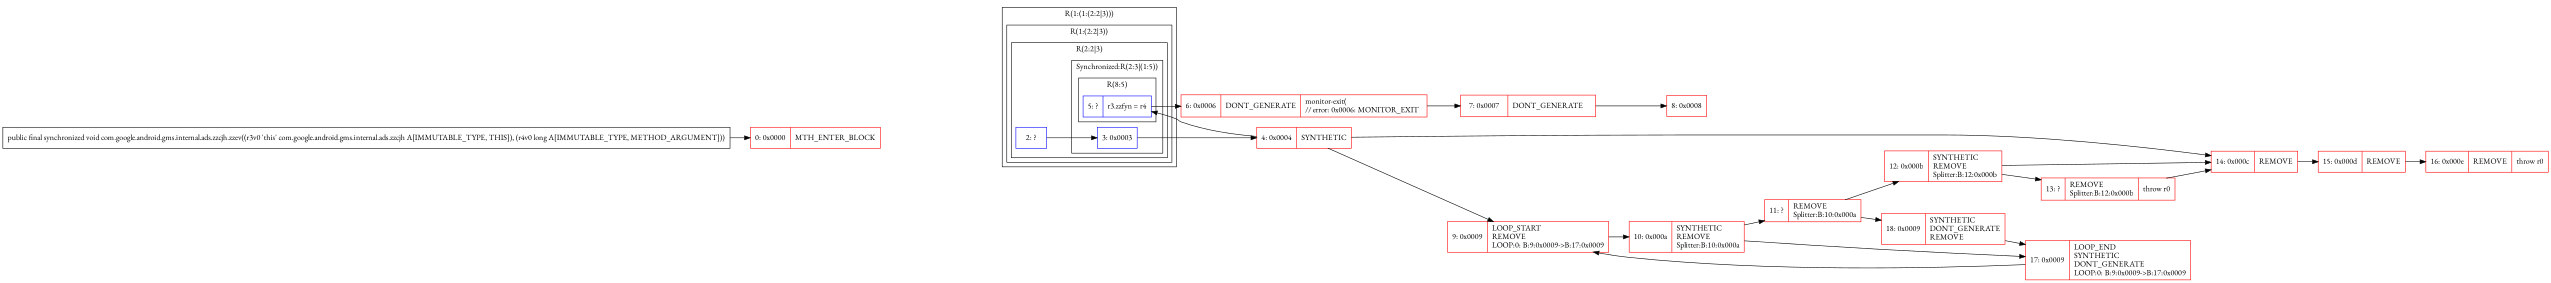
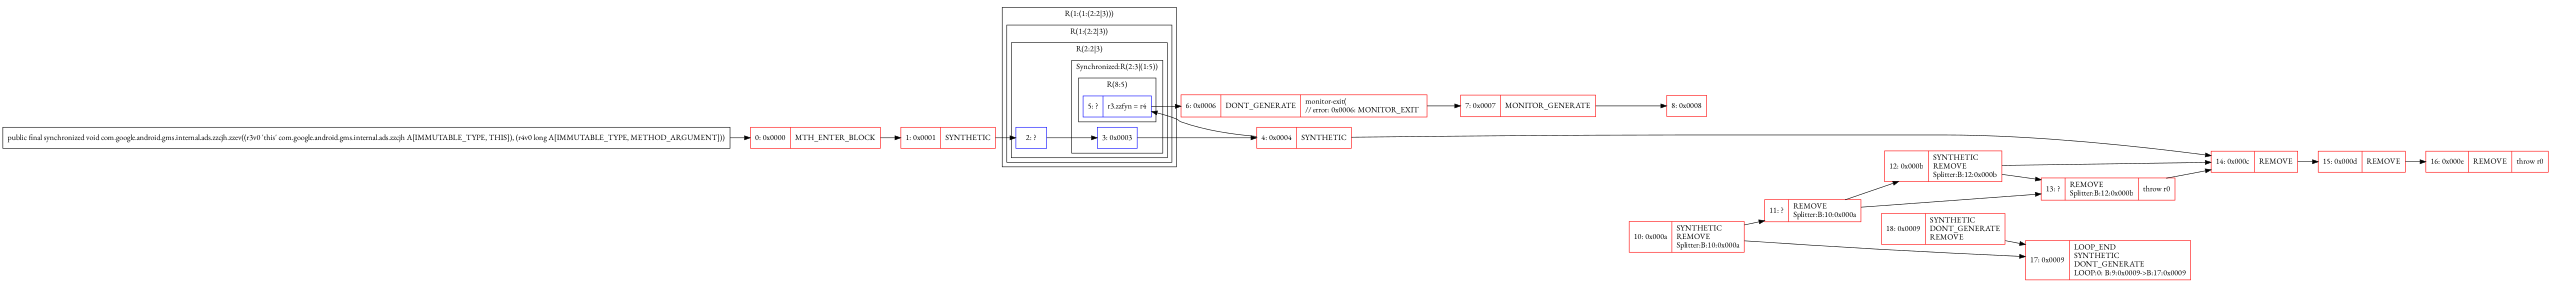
(1548, 106) -> (1548, 106)
none -> (948, 138)
(1868, 218) -> (1948, 201)
(1528, 237) -> none
